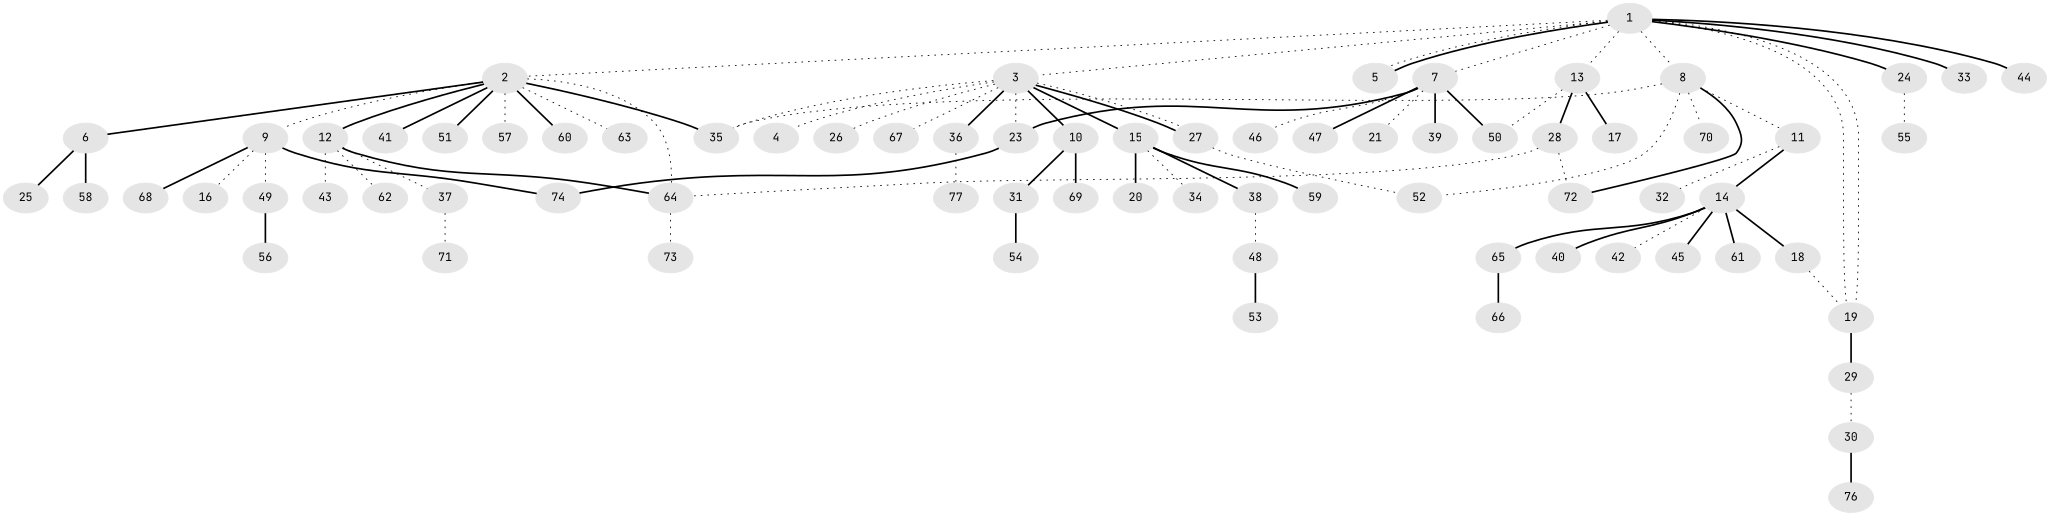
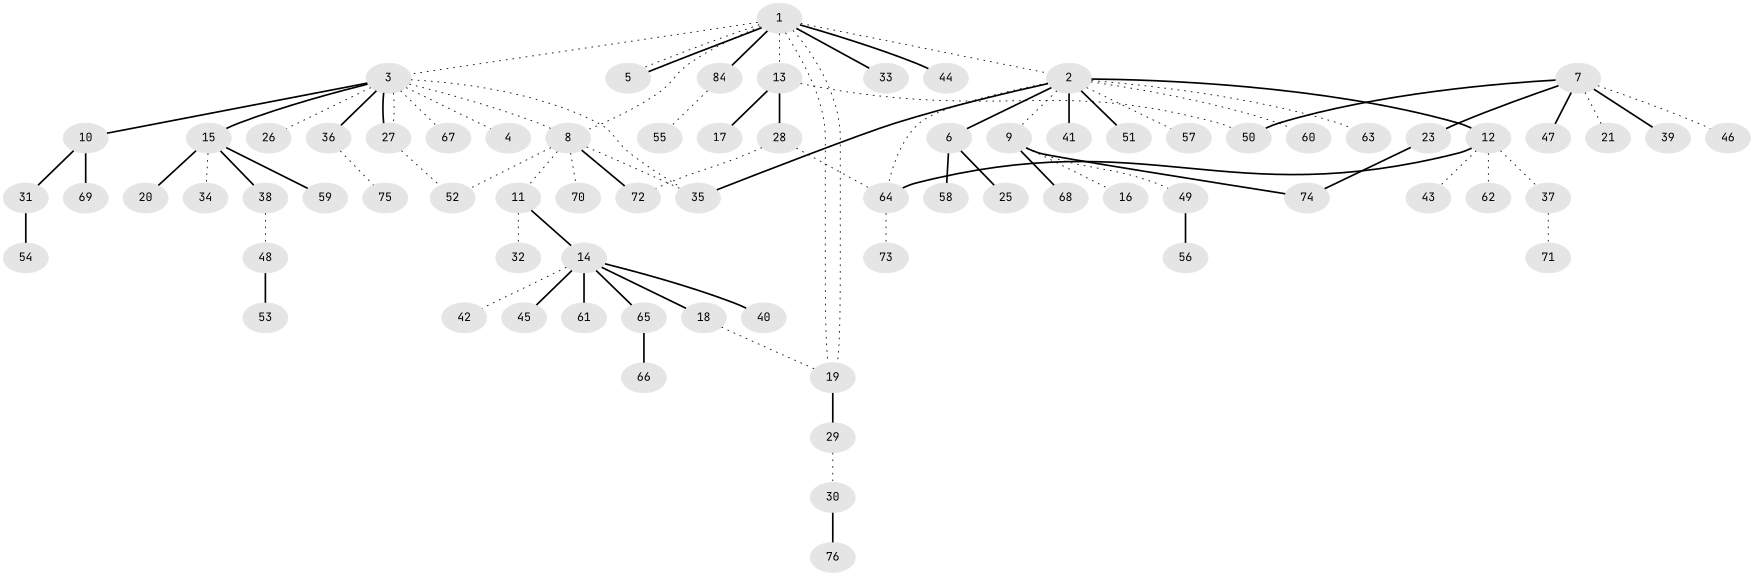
(1533, 48) -> none
(1904, 78) -> (720, 78)
(535, 108) -> (1192, 100)
(1016, 108) -> (481, 104)
(956, 198) -> (385, 198)
